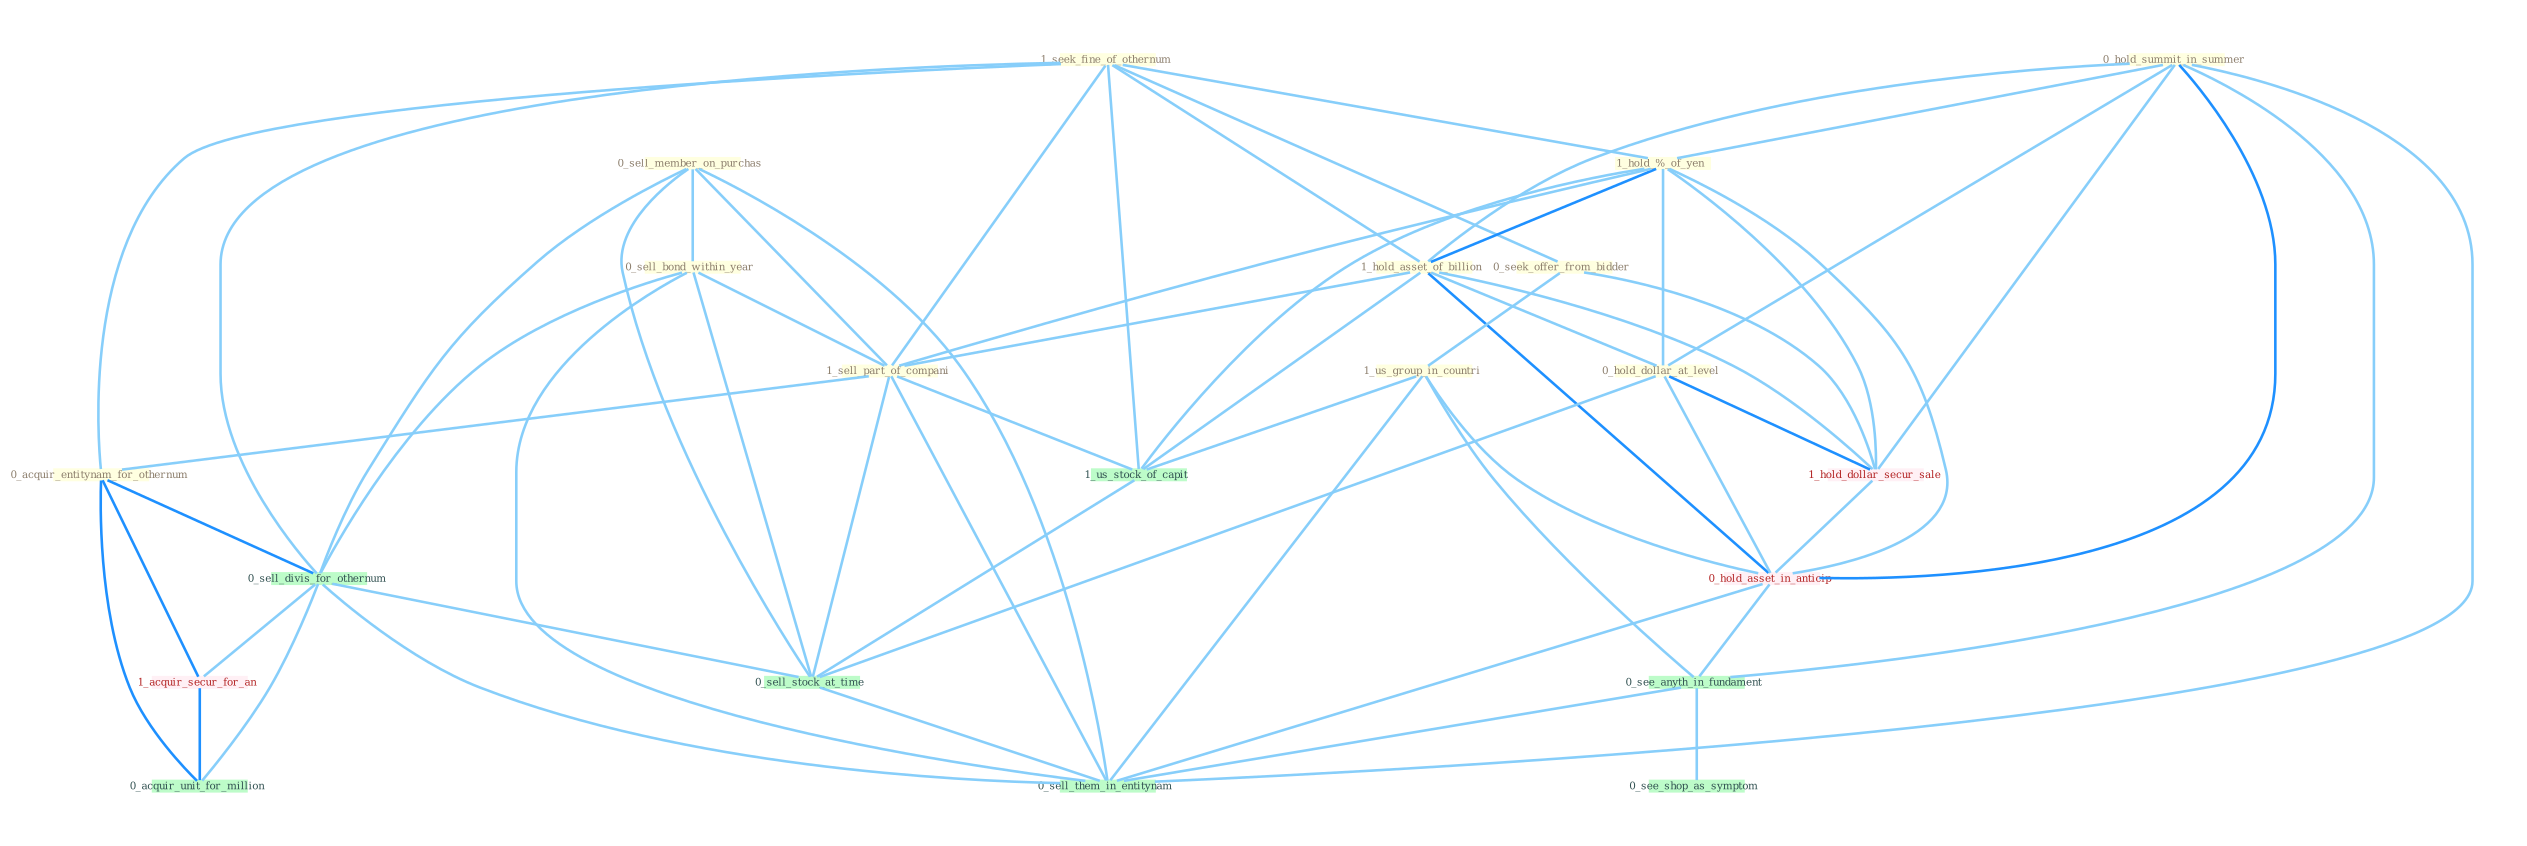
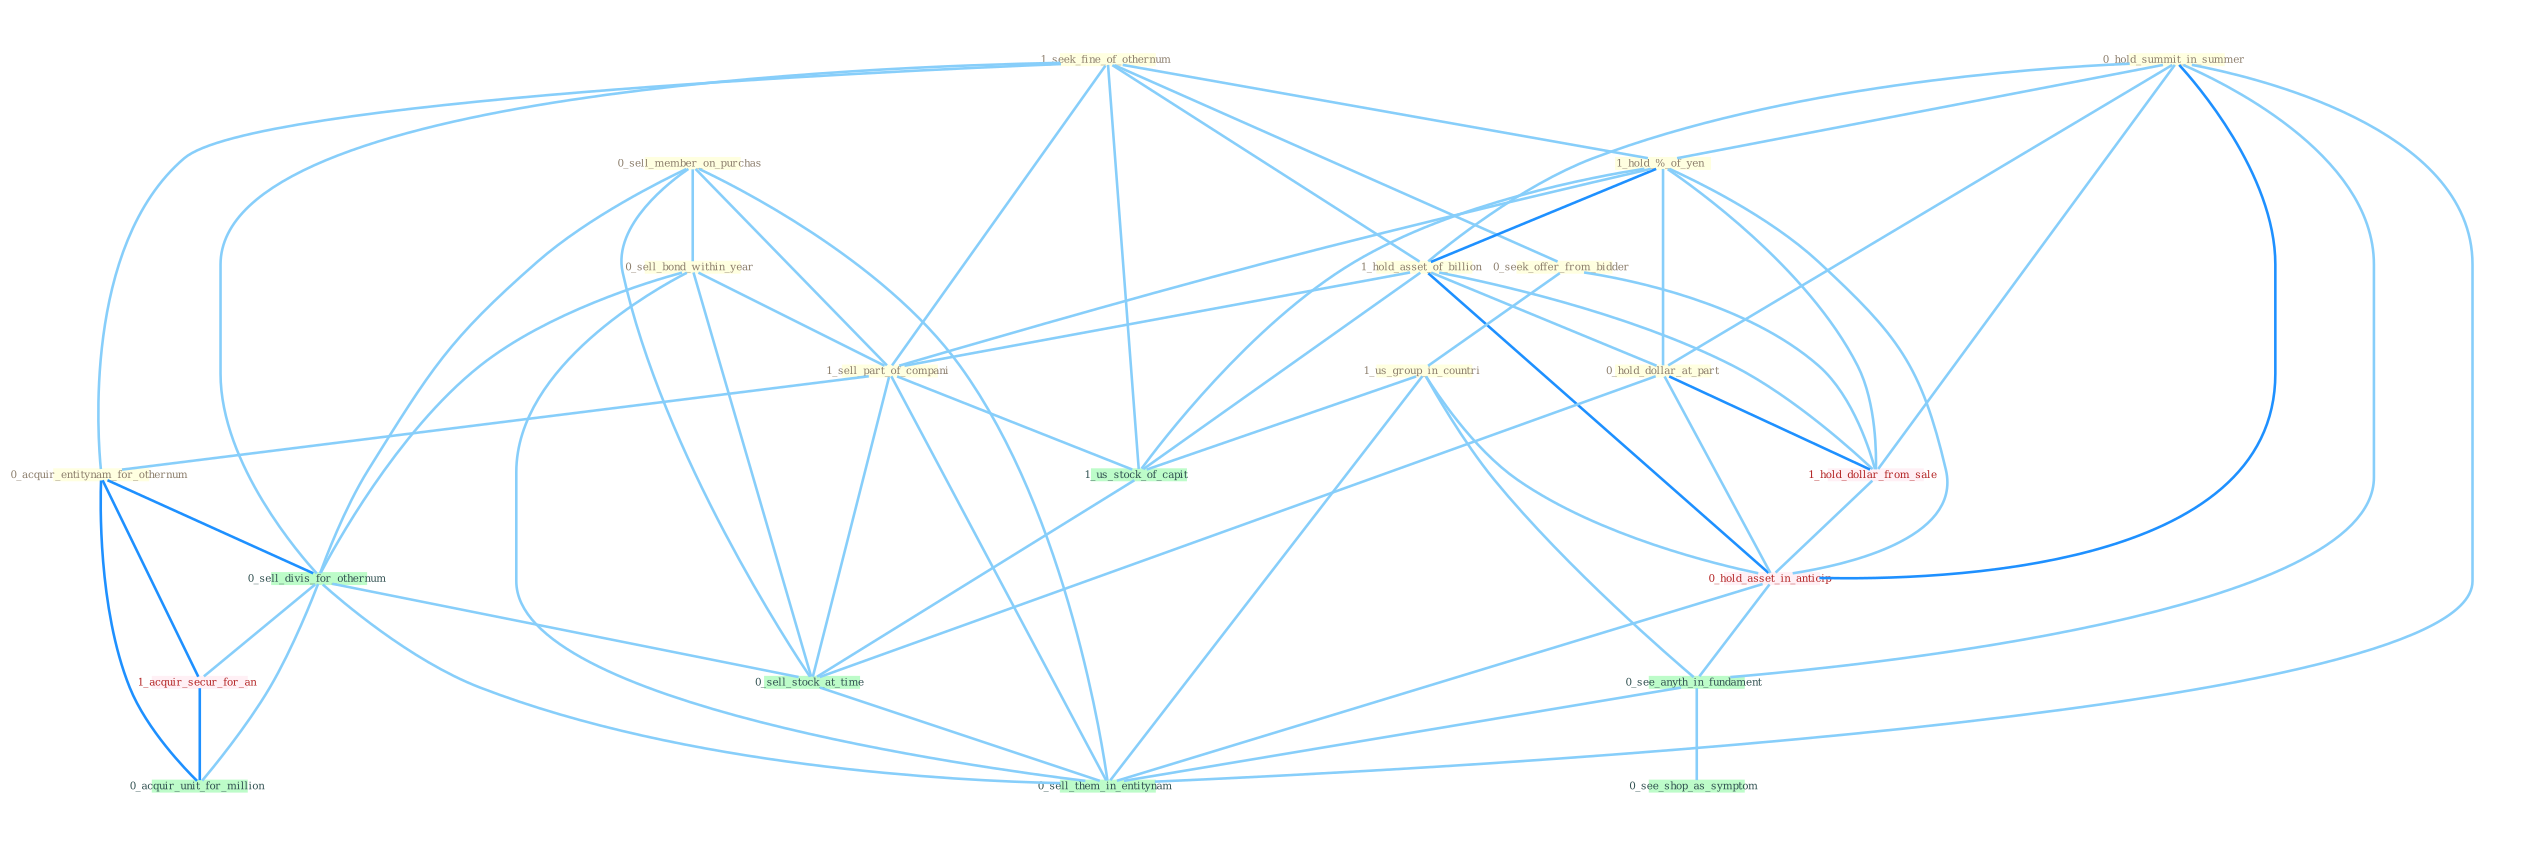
(1663, 371) -> (1663, 371)
(1876, 475) -> (1876, 475)
